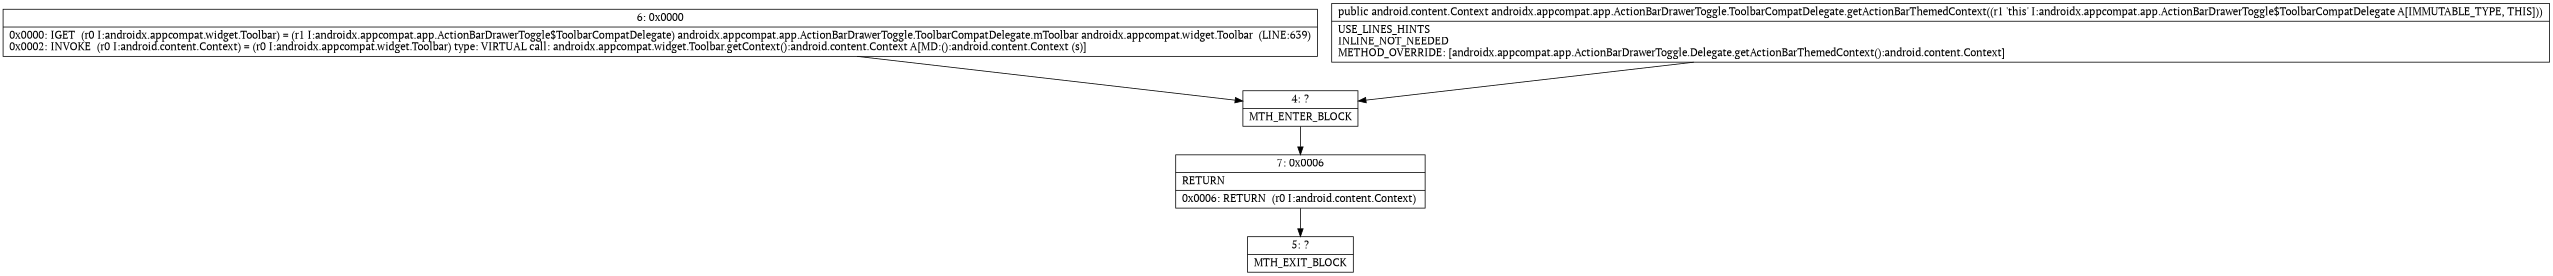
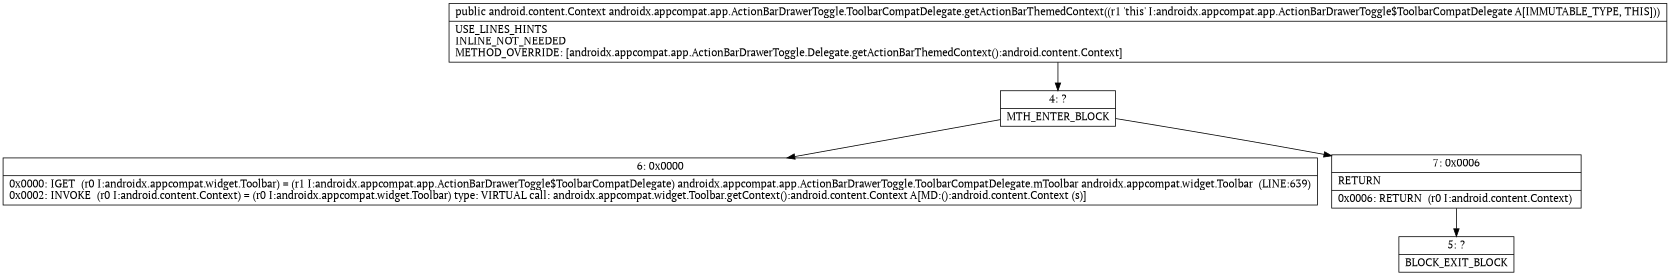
(1046, 78) -> (898, 138)
(1300, 263) -> (1456, 263)
